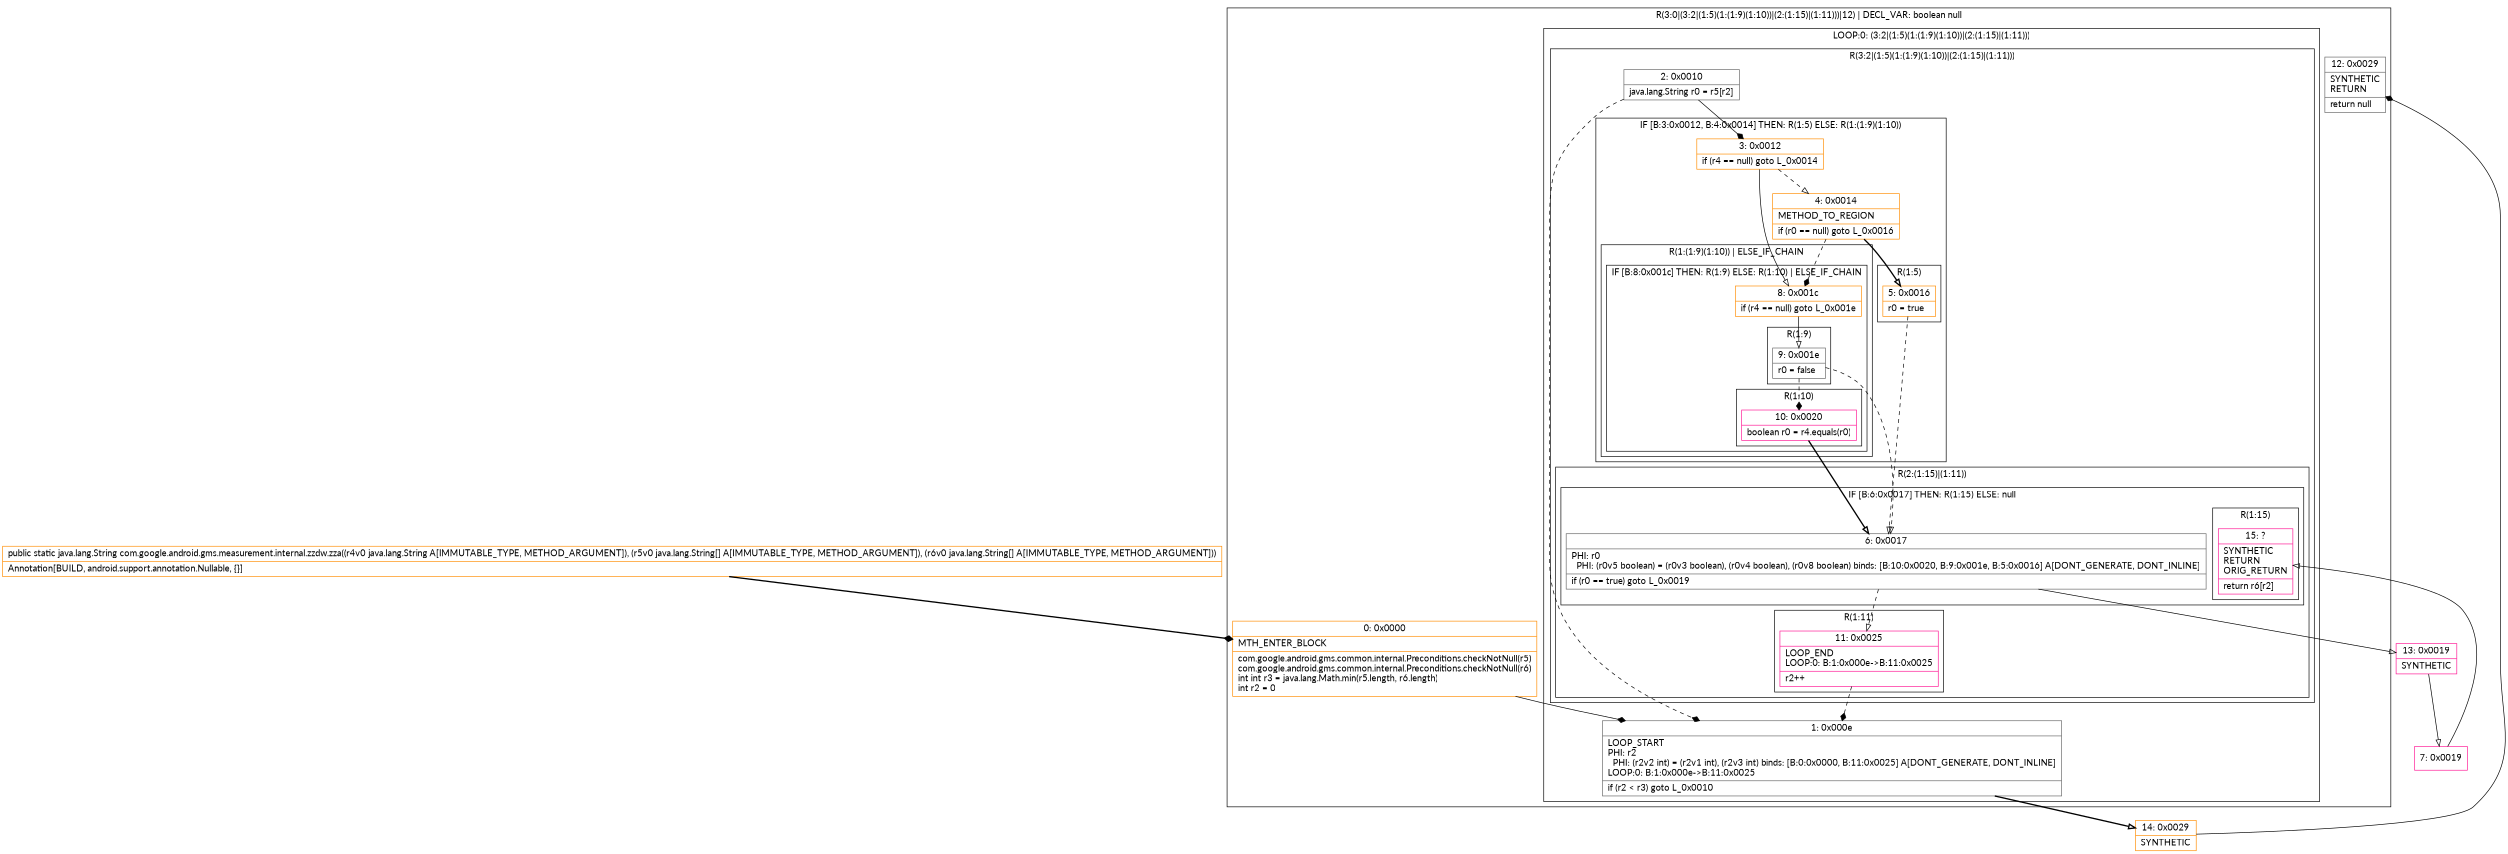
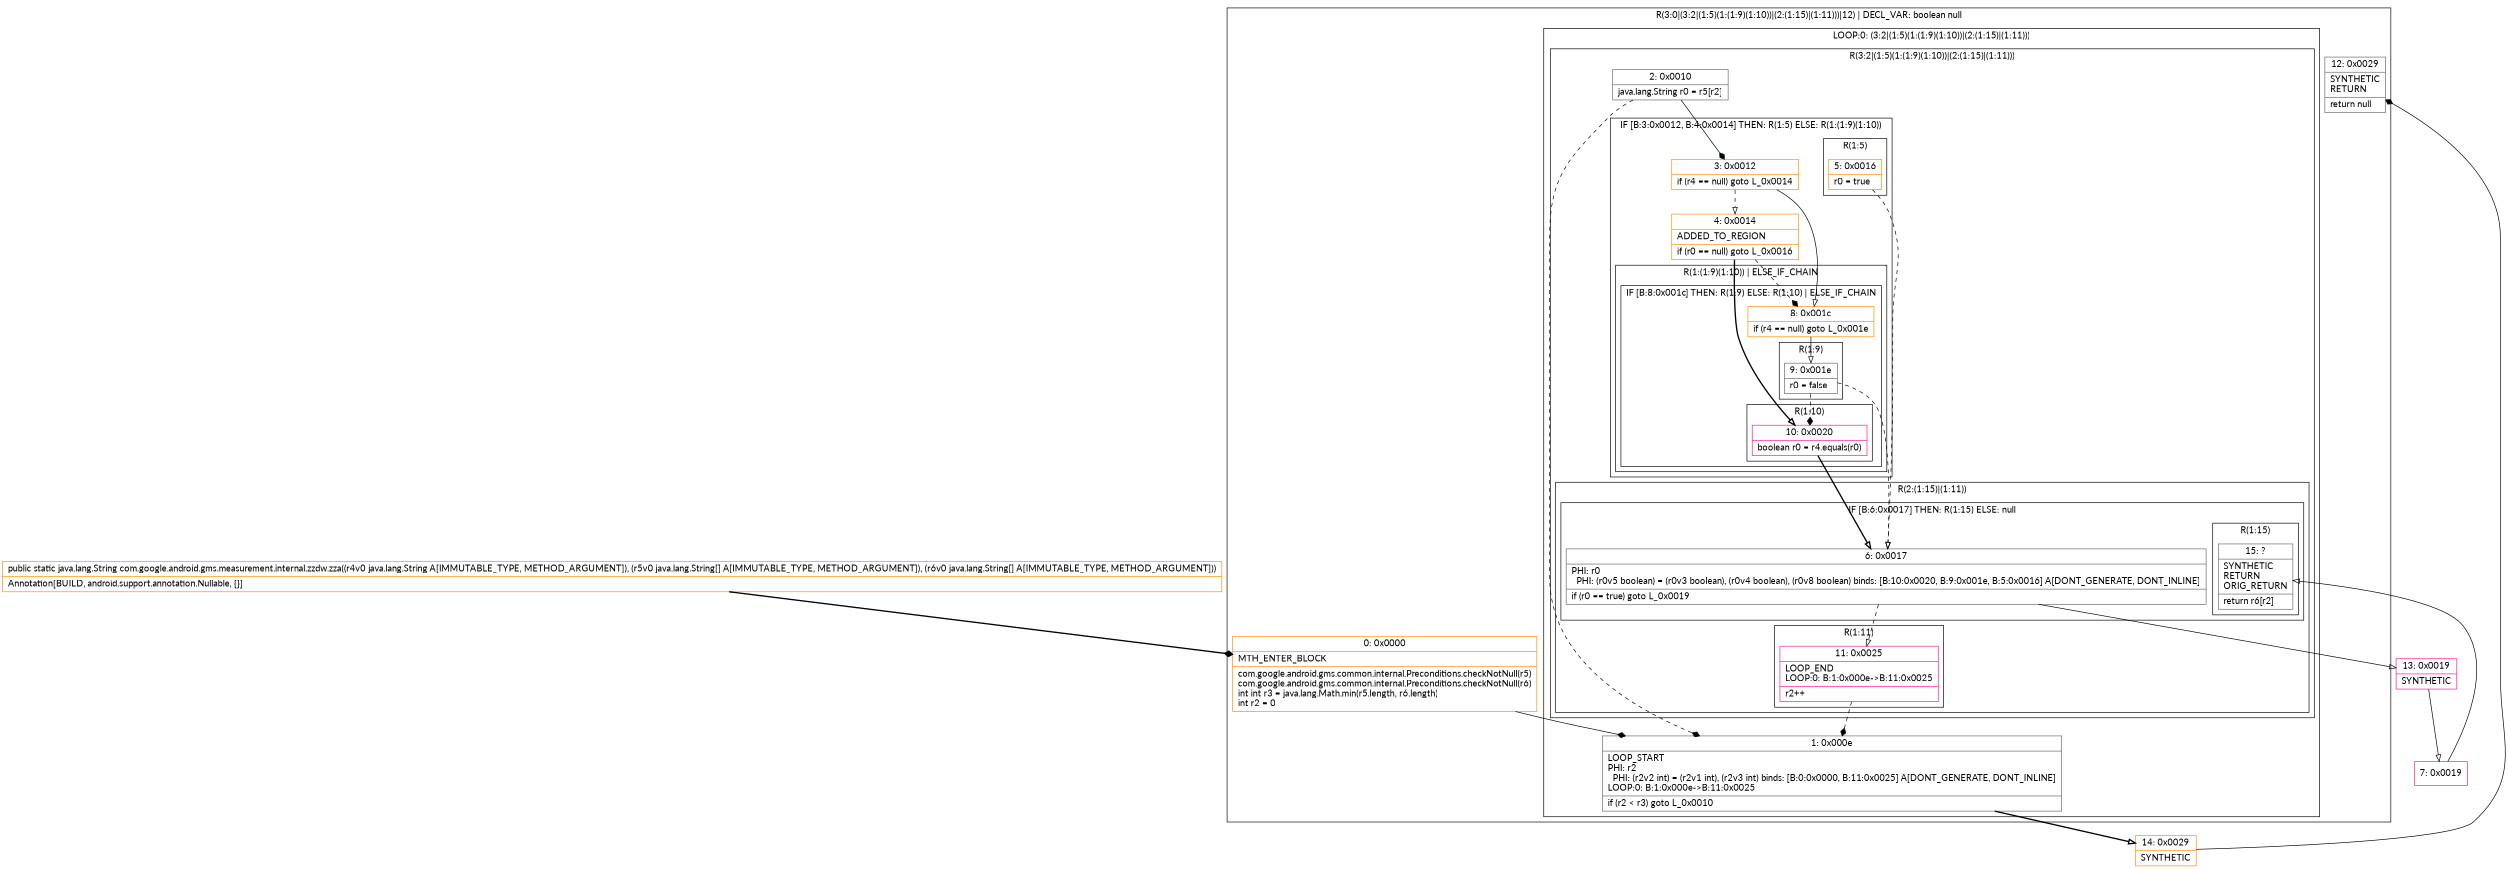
(1826, 216) -> (1722, 237)
(1881, 259) -> (1742, 347)
(2256, 561) -> (2256, 577)
